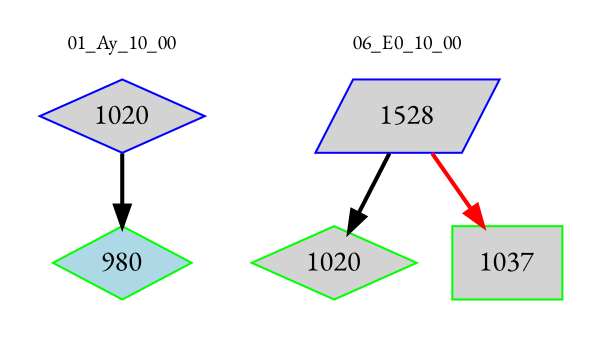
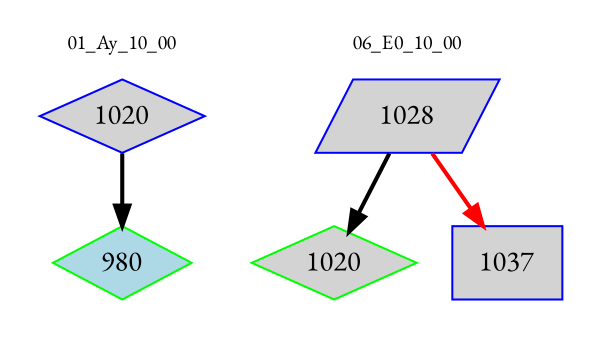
(407, 116) -> (407, 116)
(507, 263) -> (507, 263)
